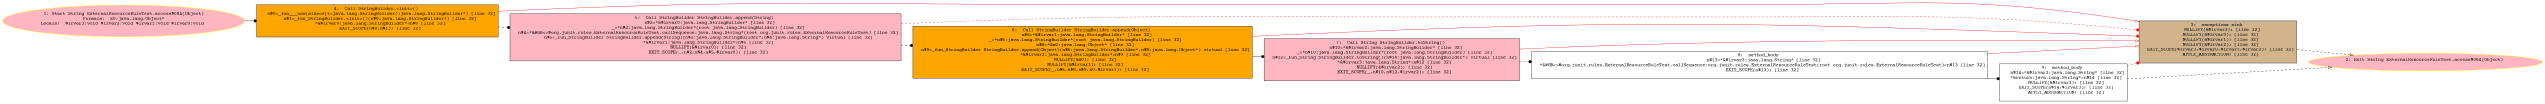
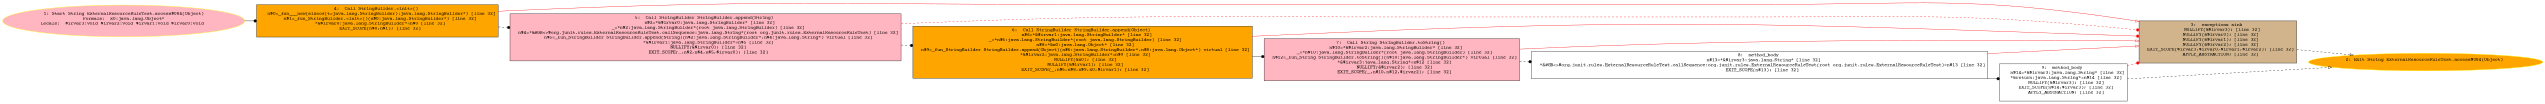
(2426, 62) -> (2426, 62)
